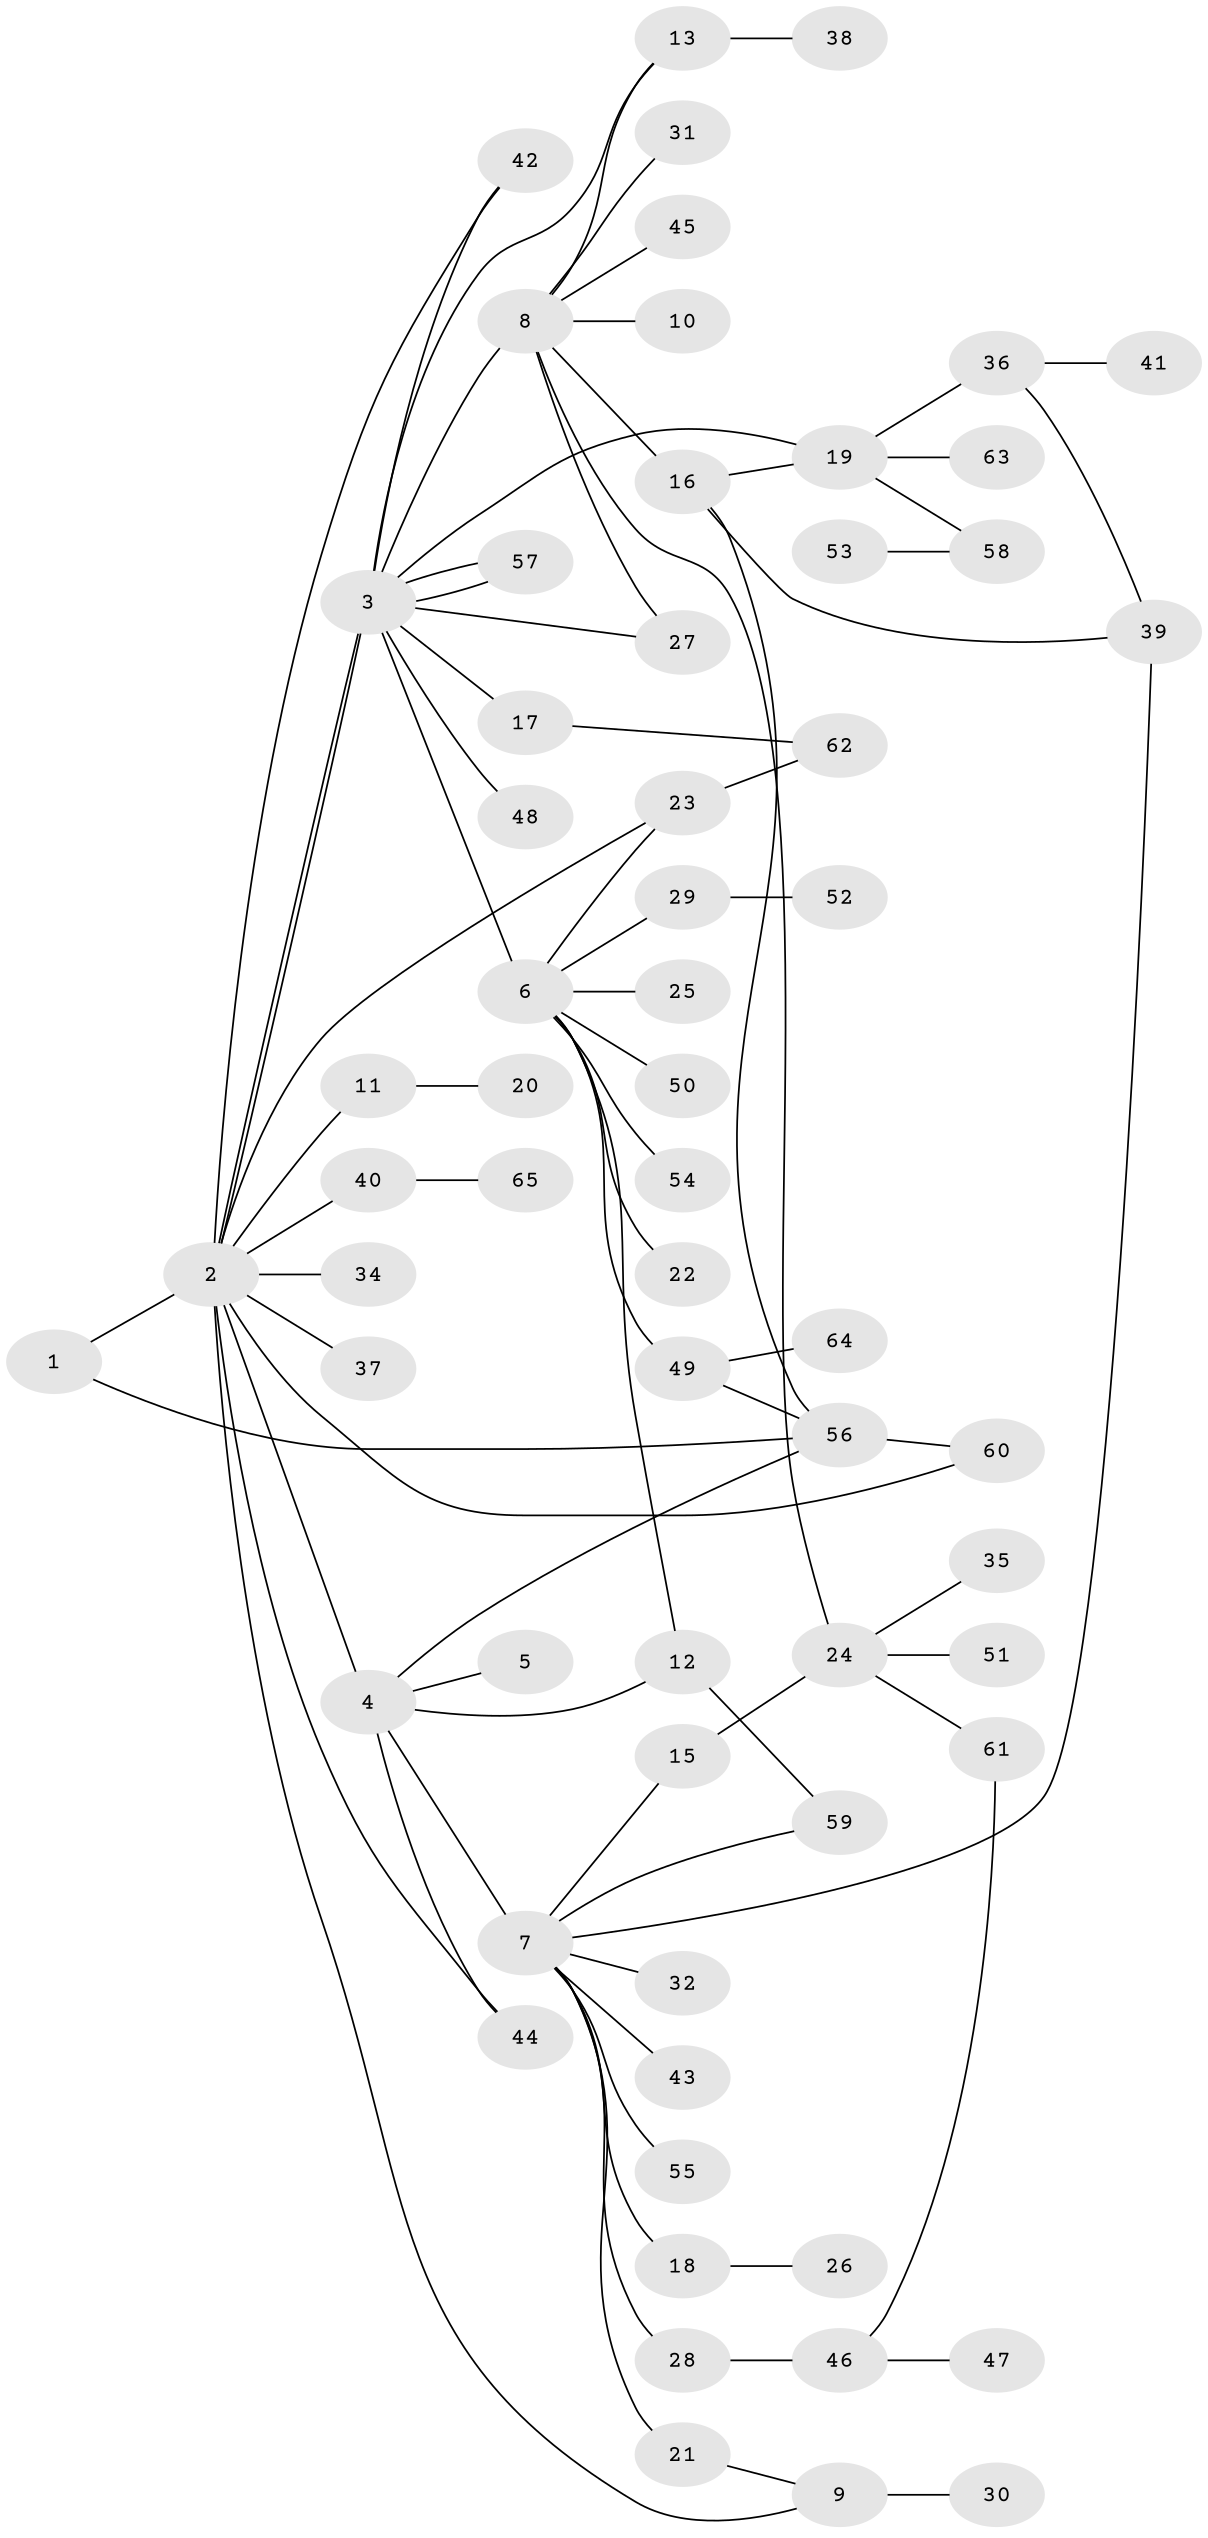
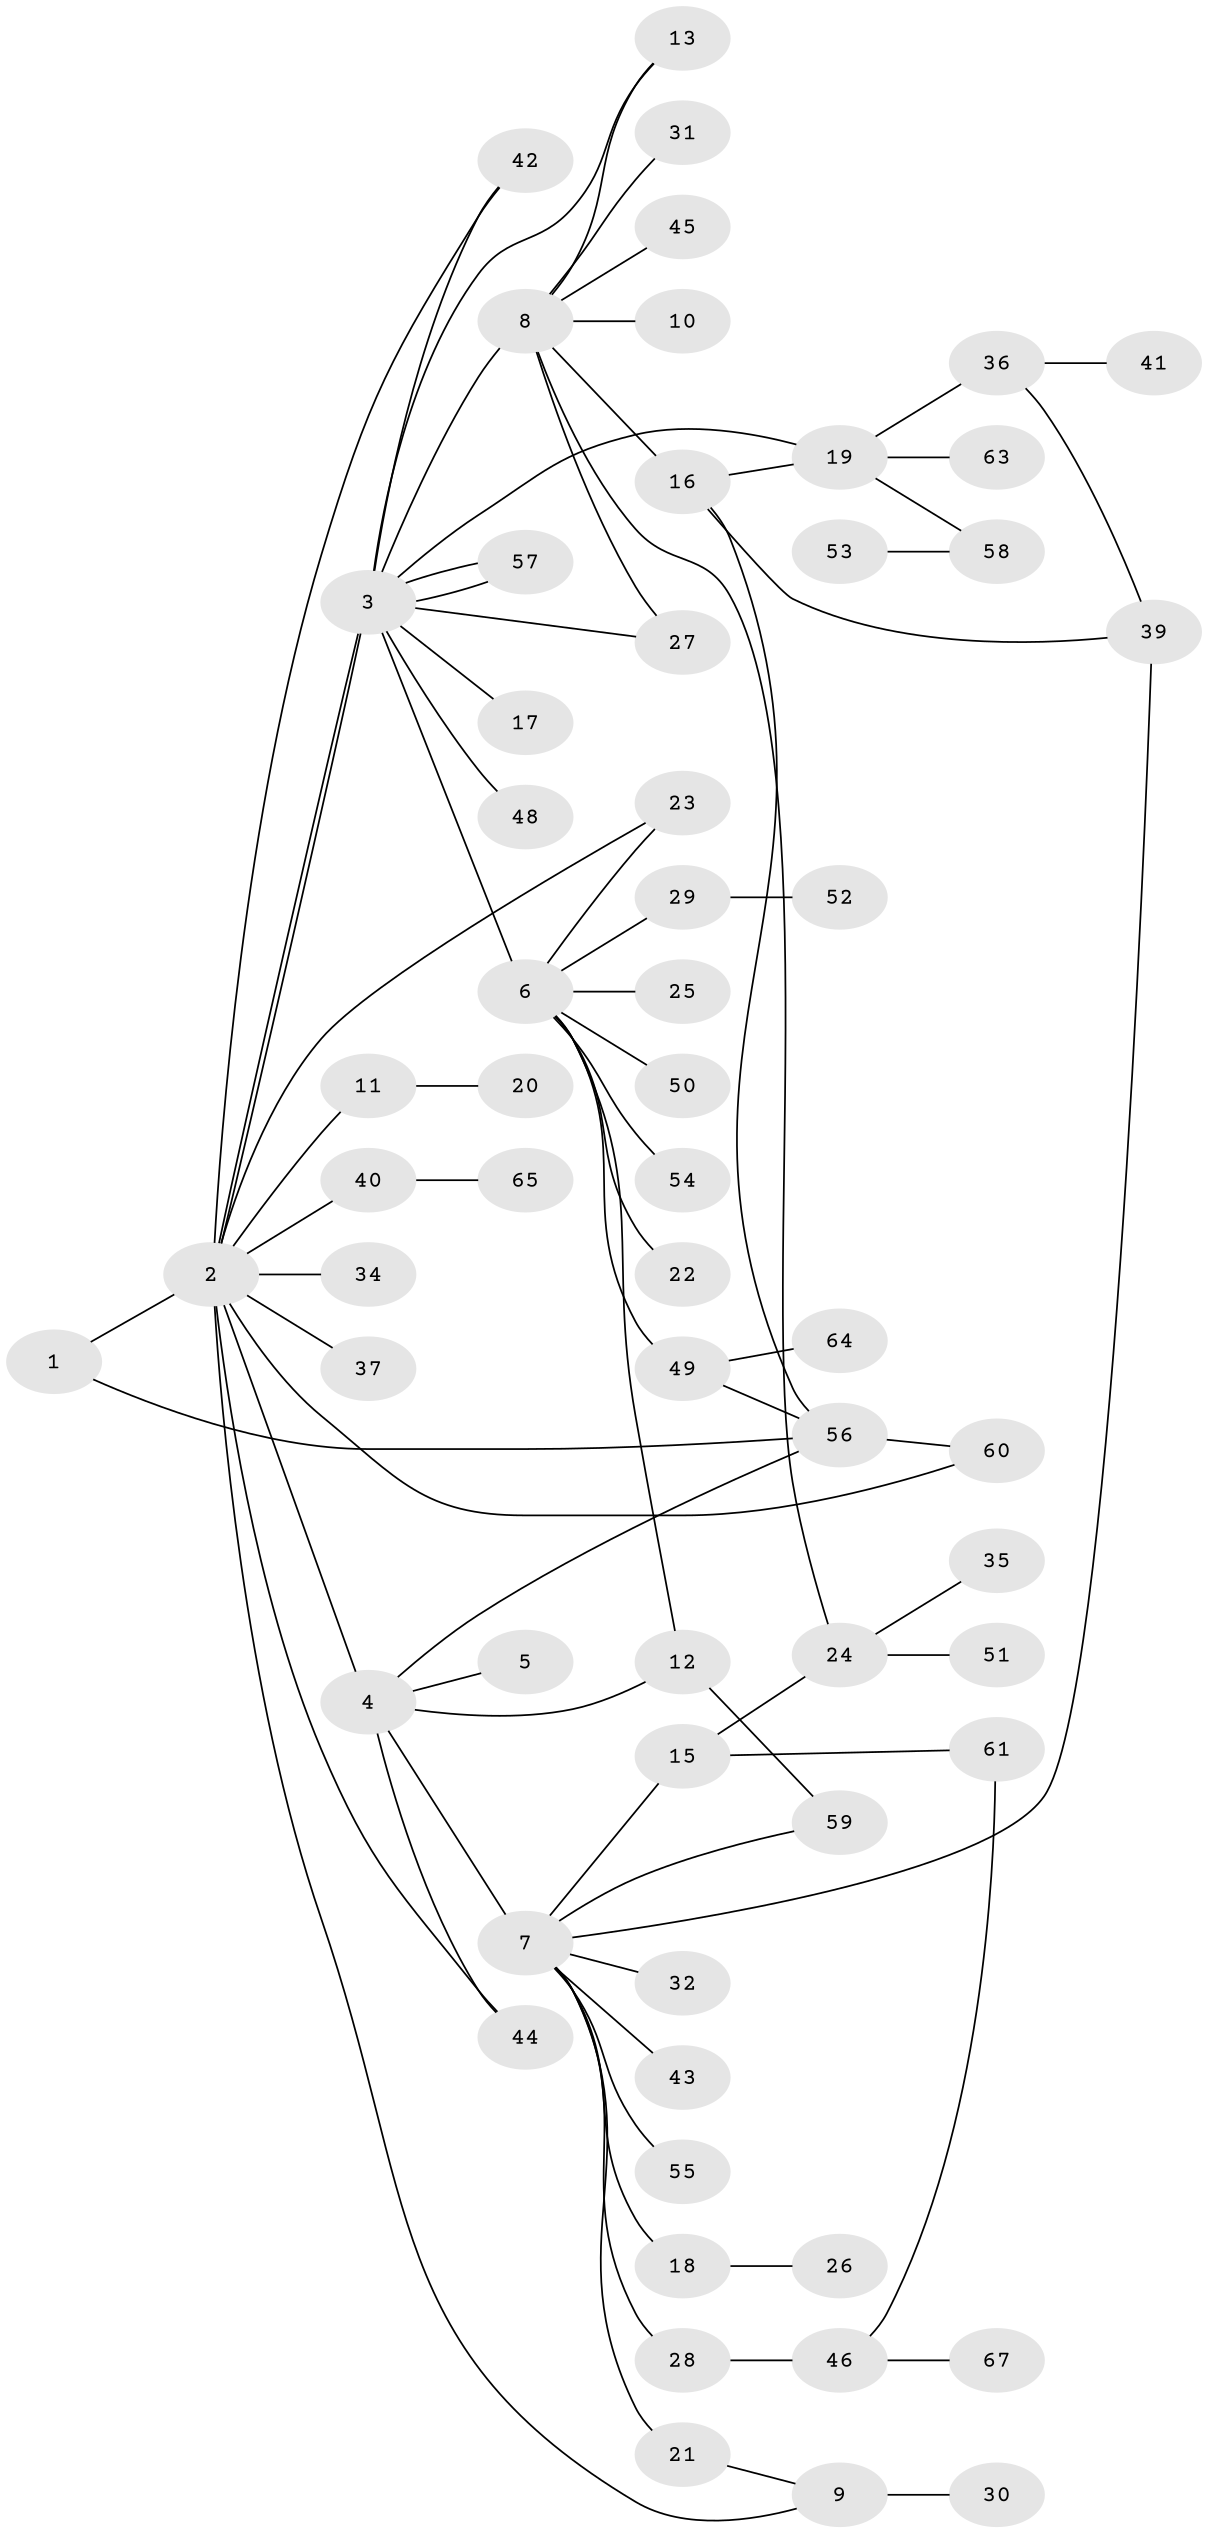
(840, 38) -> none
(840, 745) -> none
(918, 1702) -> (840, 1753)
(997, 2360) -> (997, 2360)
